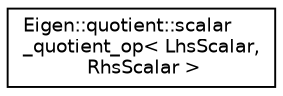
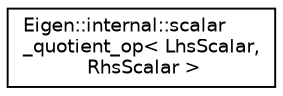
(141, 48) -> (141, 48)
